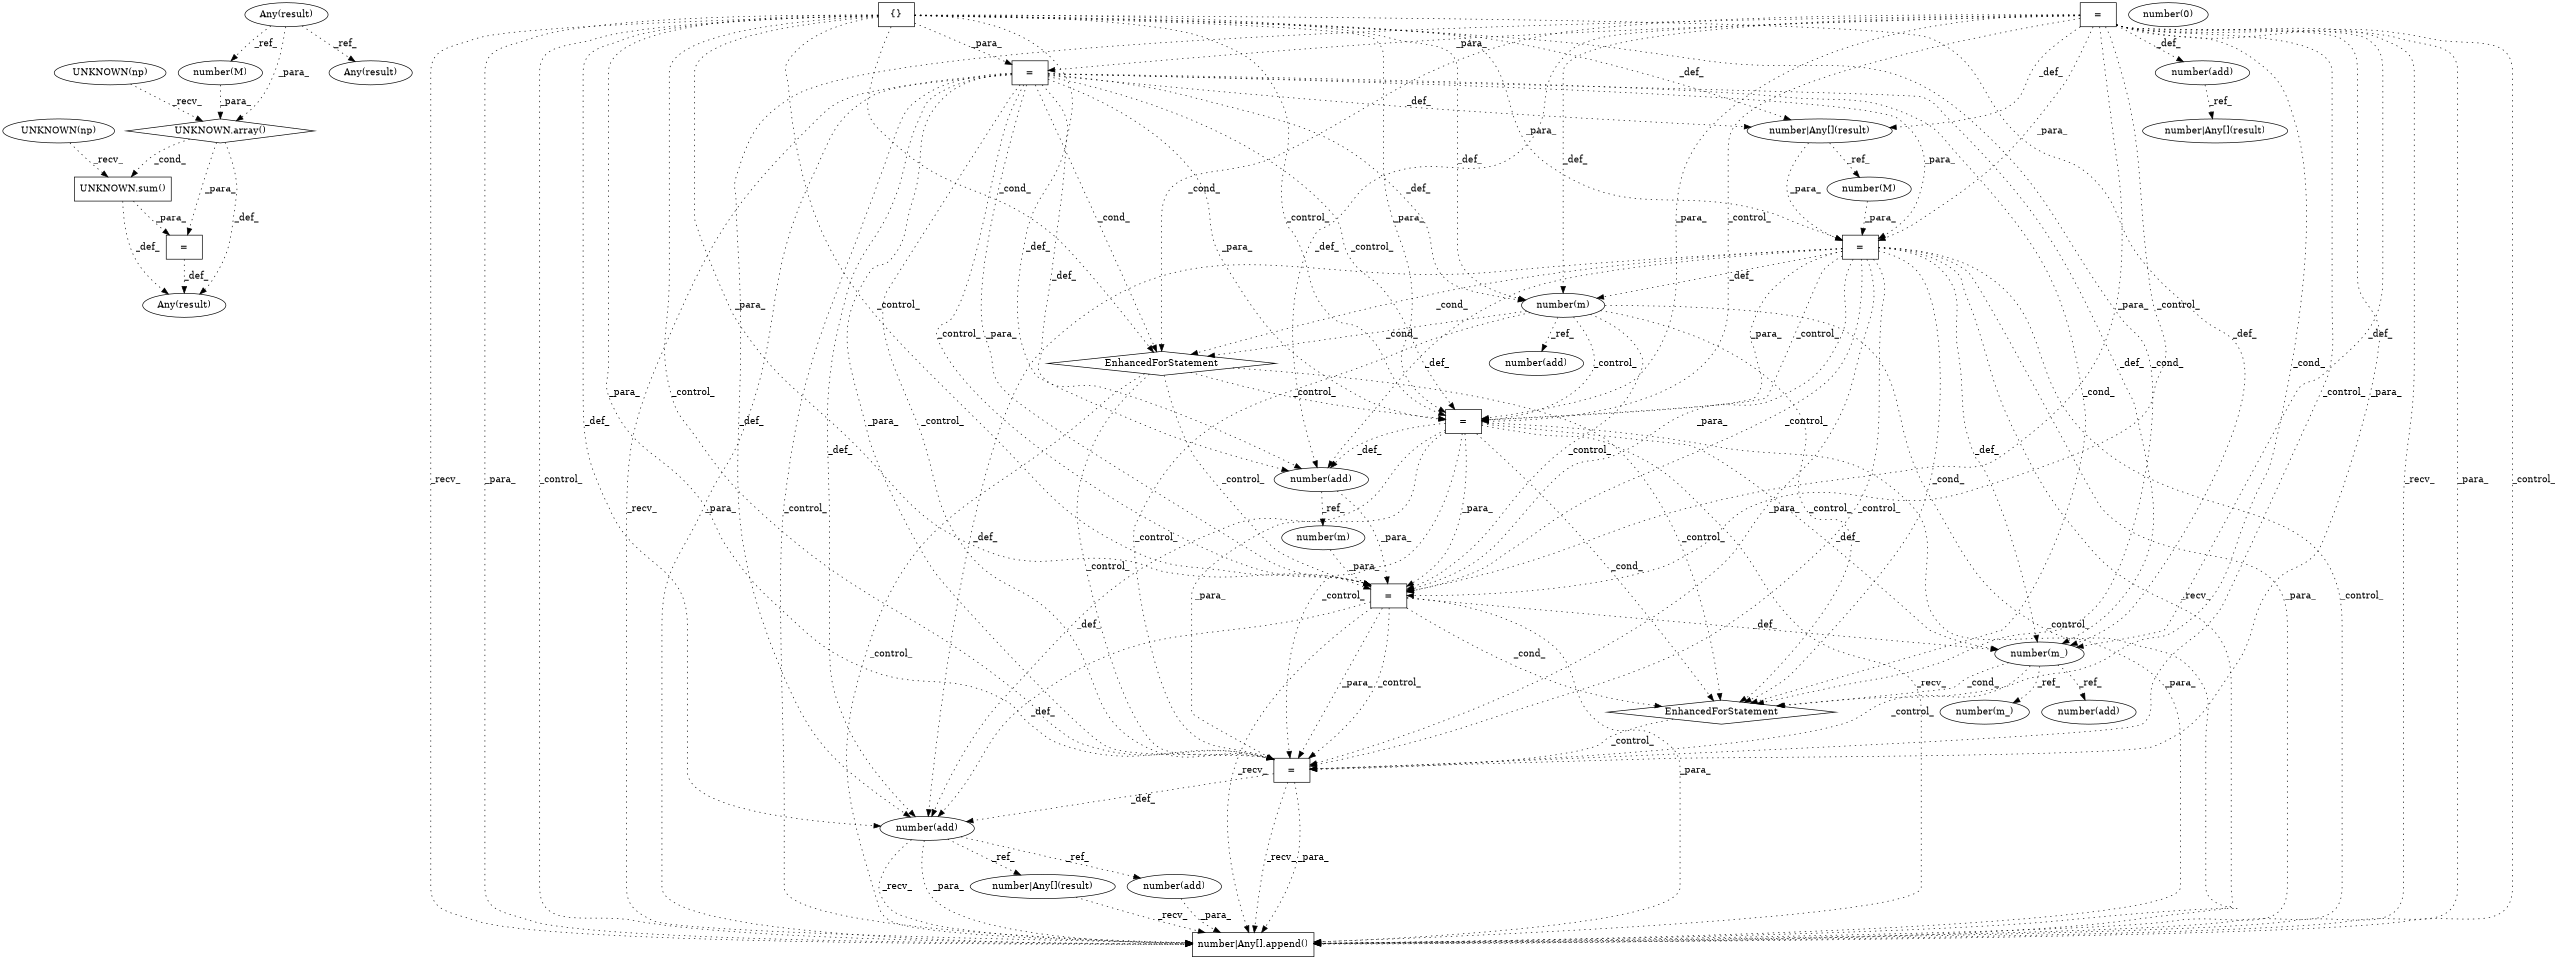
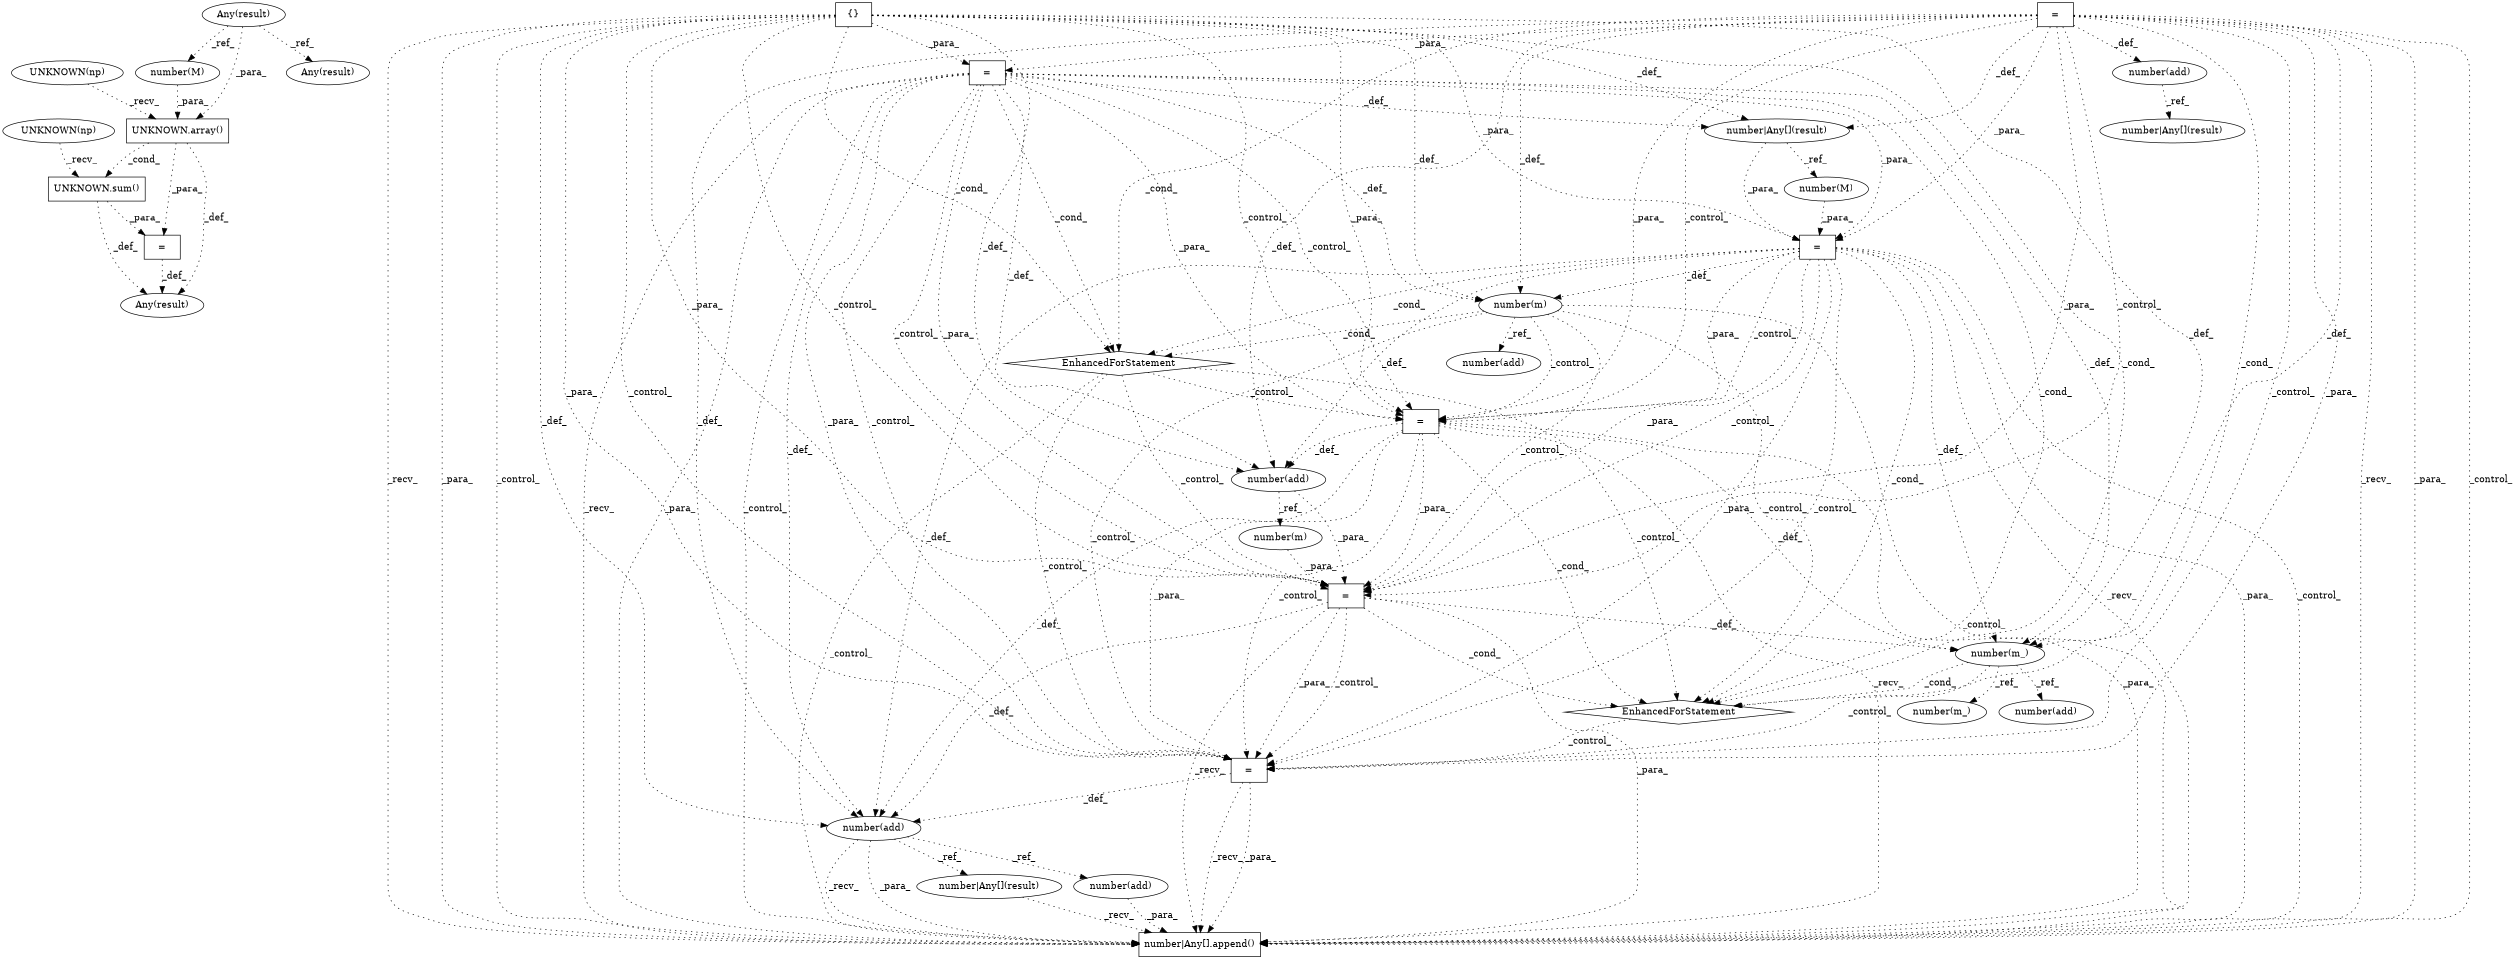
(2168, 15) -> none
(220, 131) -> (178, 131)
